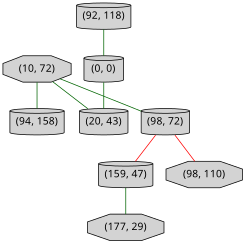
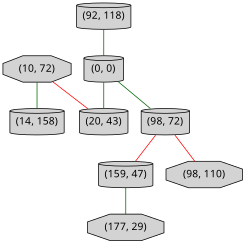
(99, 94) -> (134, 95)
(70, 95) -> (70, 95)
(37, 122) -> (37, 122)
